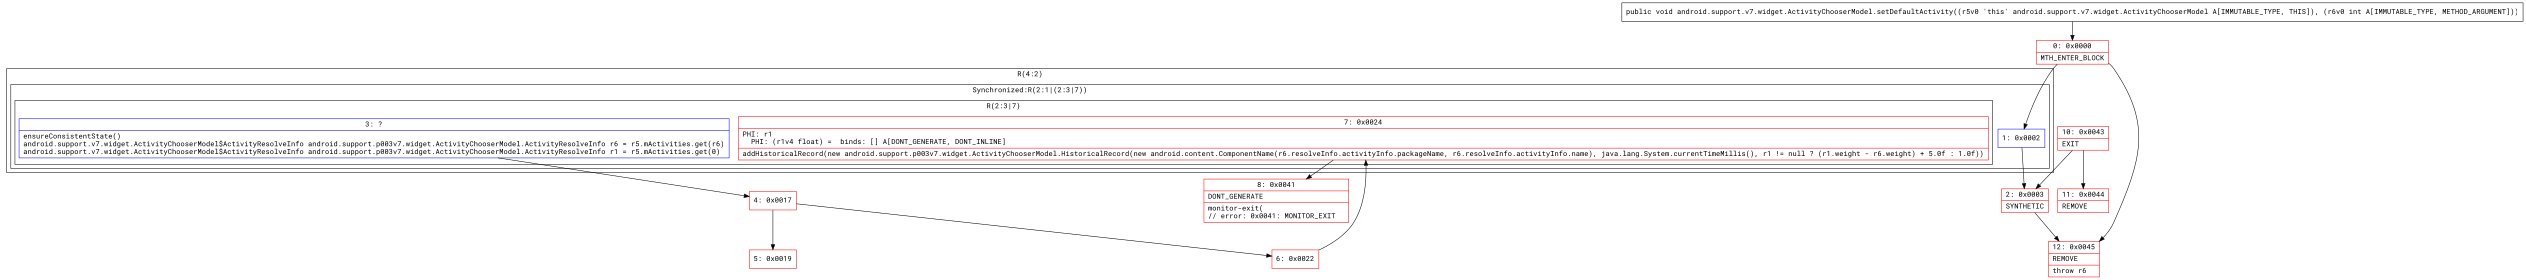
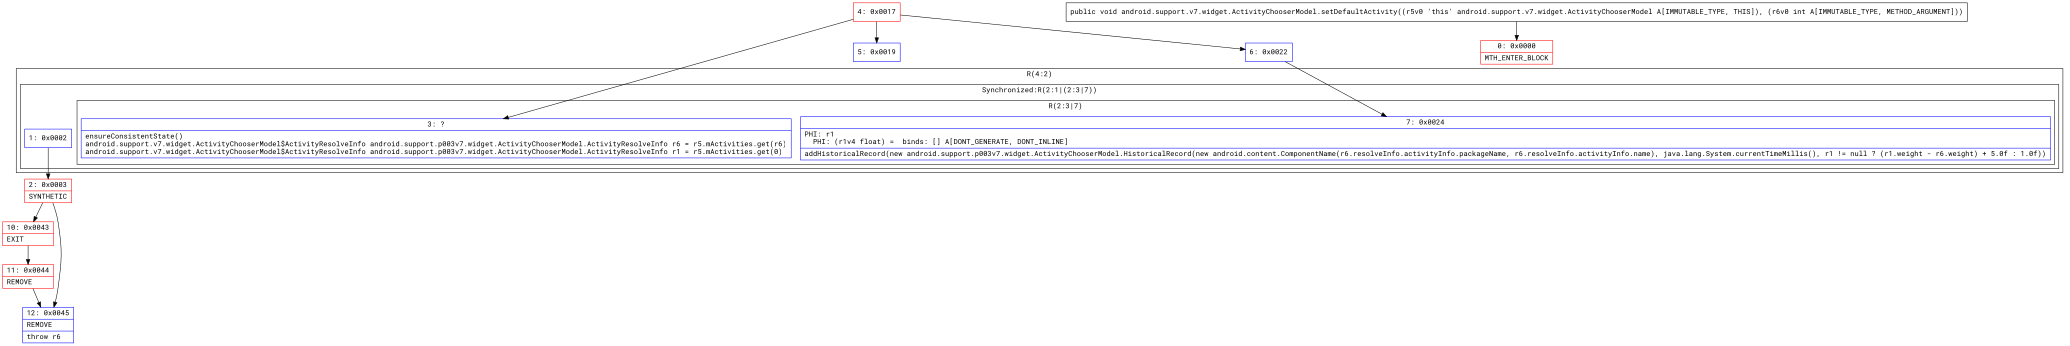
(2039, 93) -> none
(1363, 138) -> (1426, 138)
(2138, 150) -> (36, 295)
(2057, 167) -> (39, 210)
(621, 177) -> (698, 63)
(1276, 201) -> none
(773, 259) -> (877, 52)
(1295, 259) -> (1269, 52)
(2074, 259) -> (48, 325)
